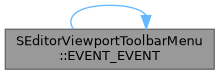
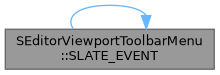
(110, 49) -> (110, 49)
